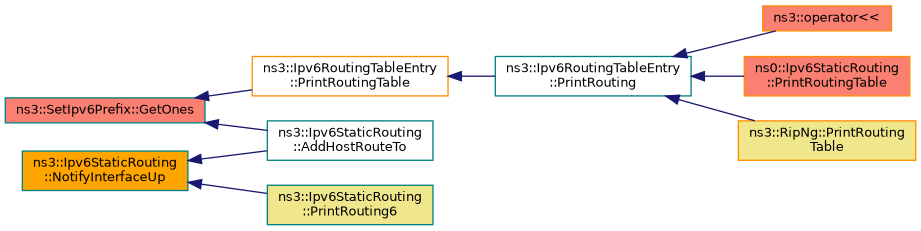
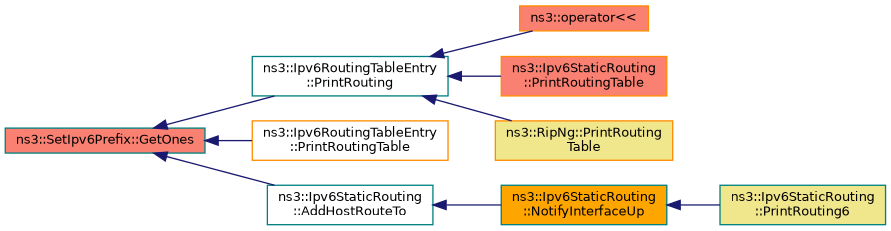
(478, 76) -> (221, 110)
(827, 76) -> (584, 76)
(234, 155) -> (474, 205)
